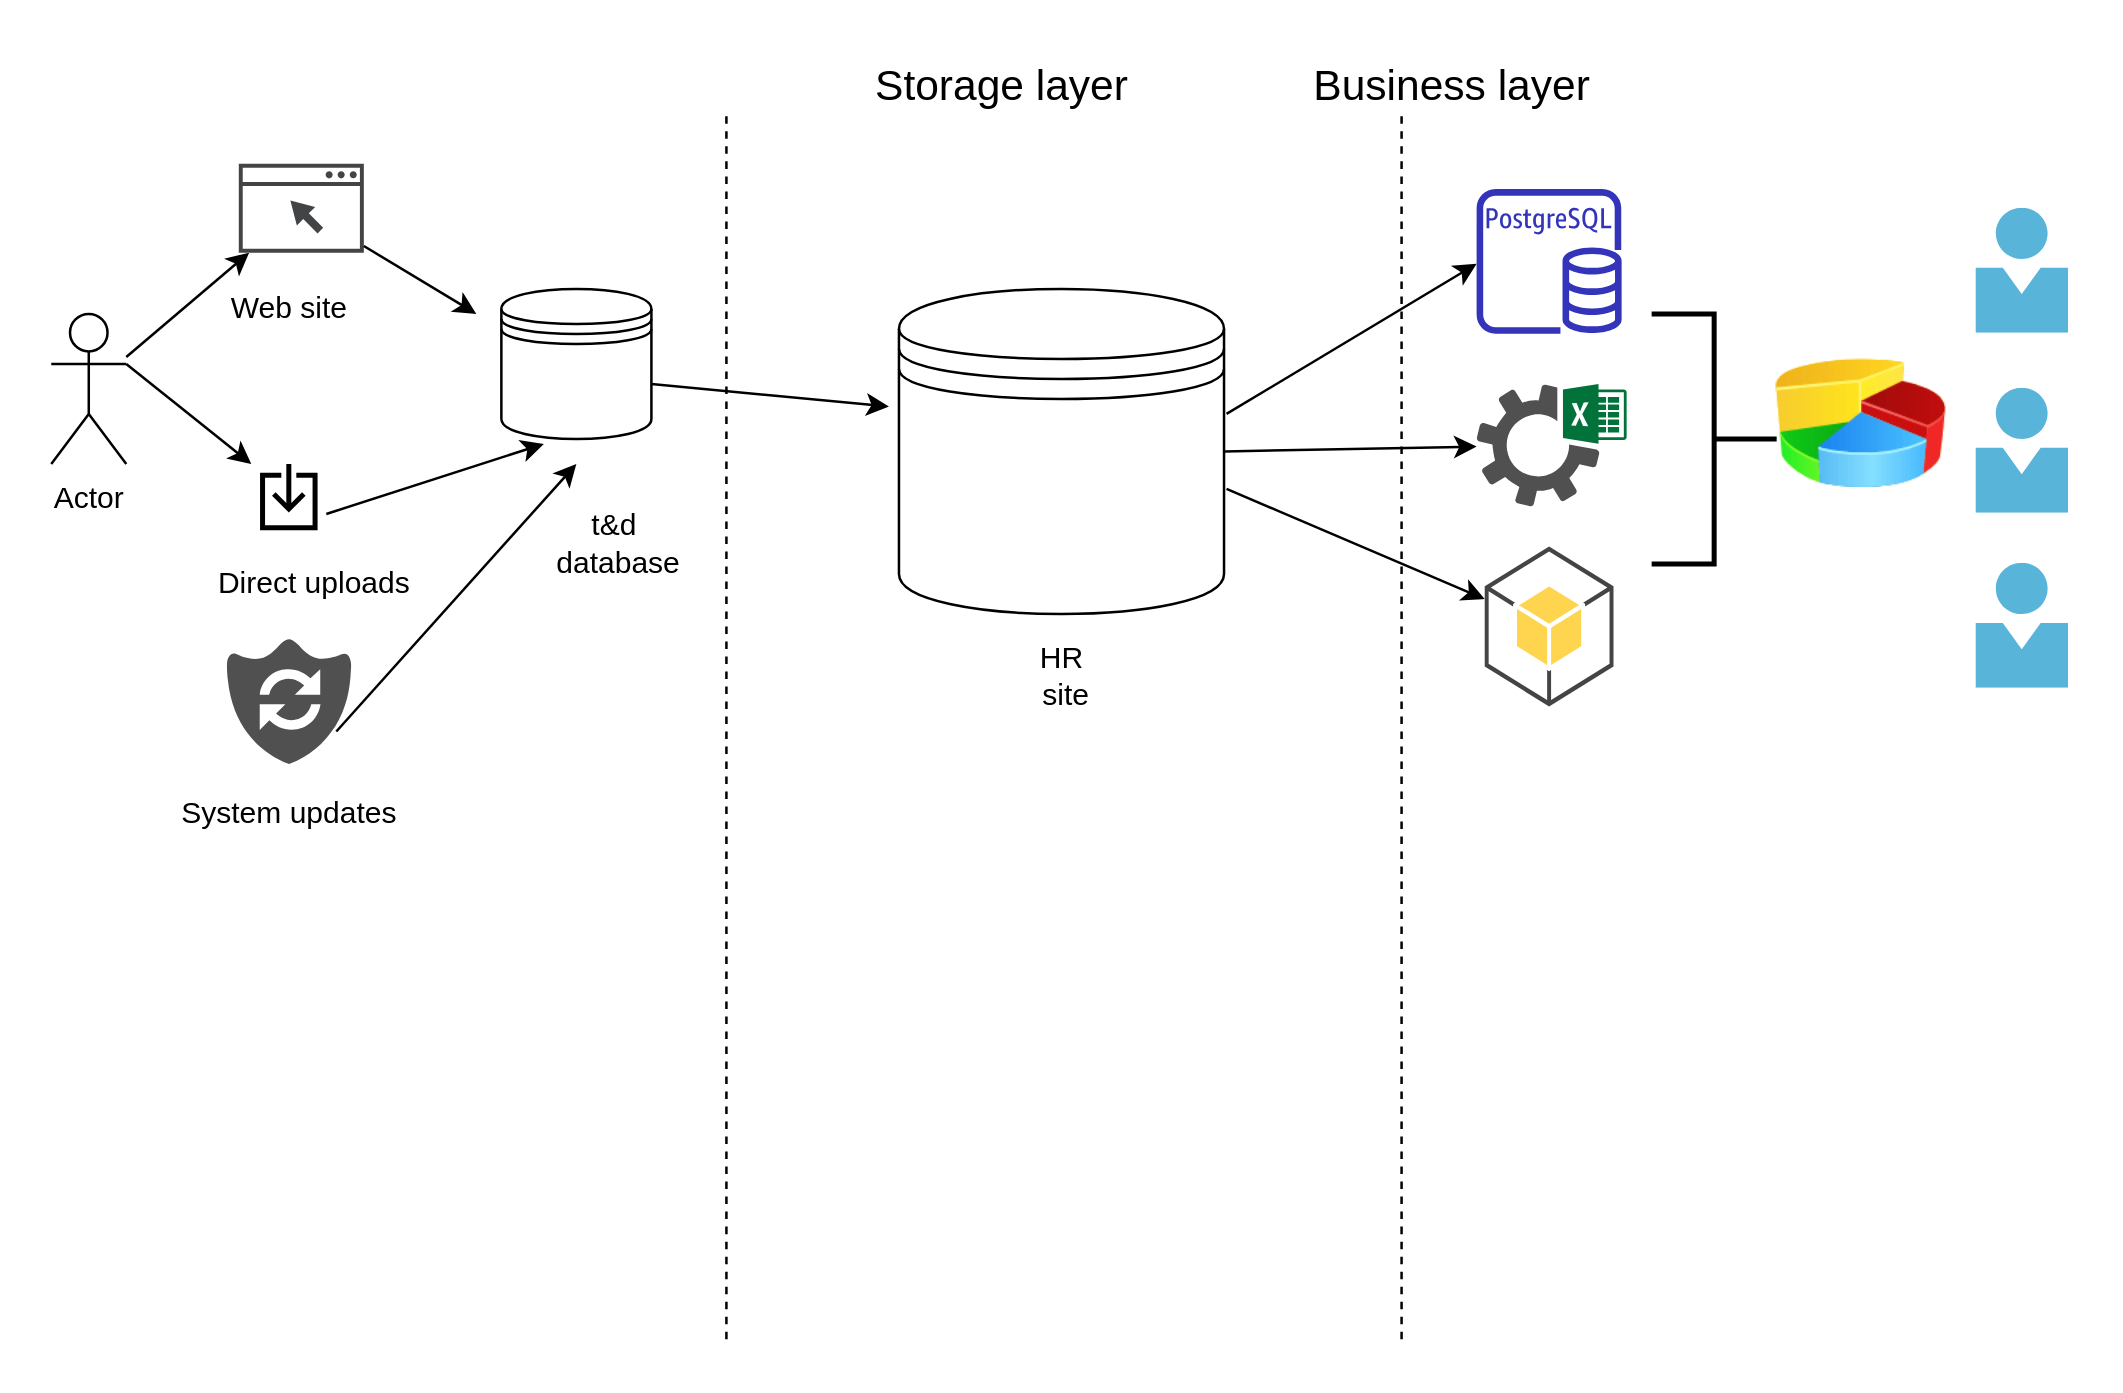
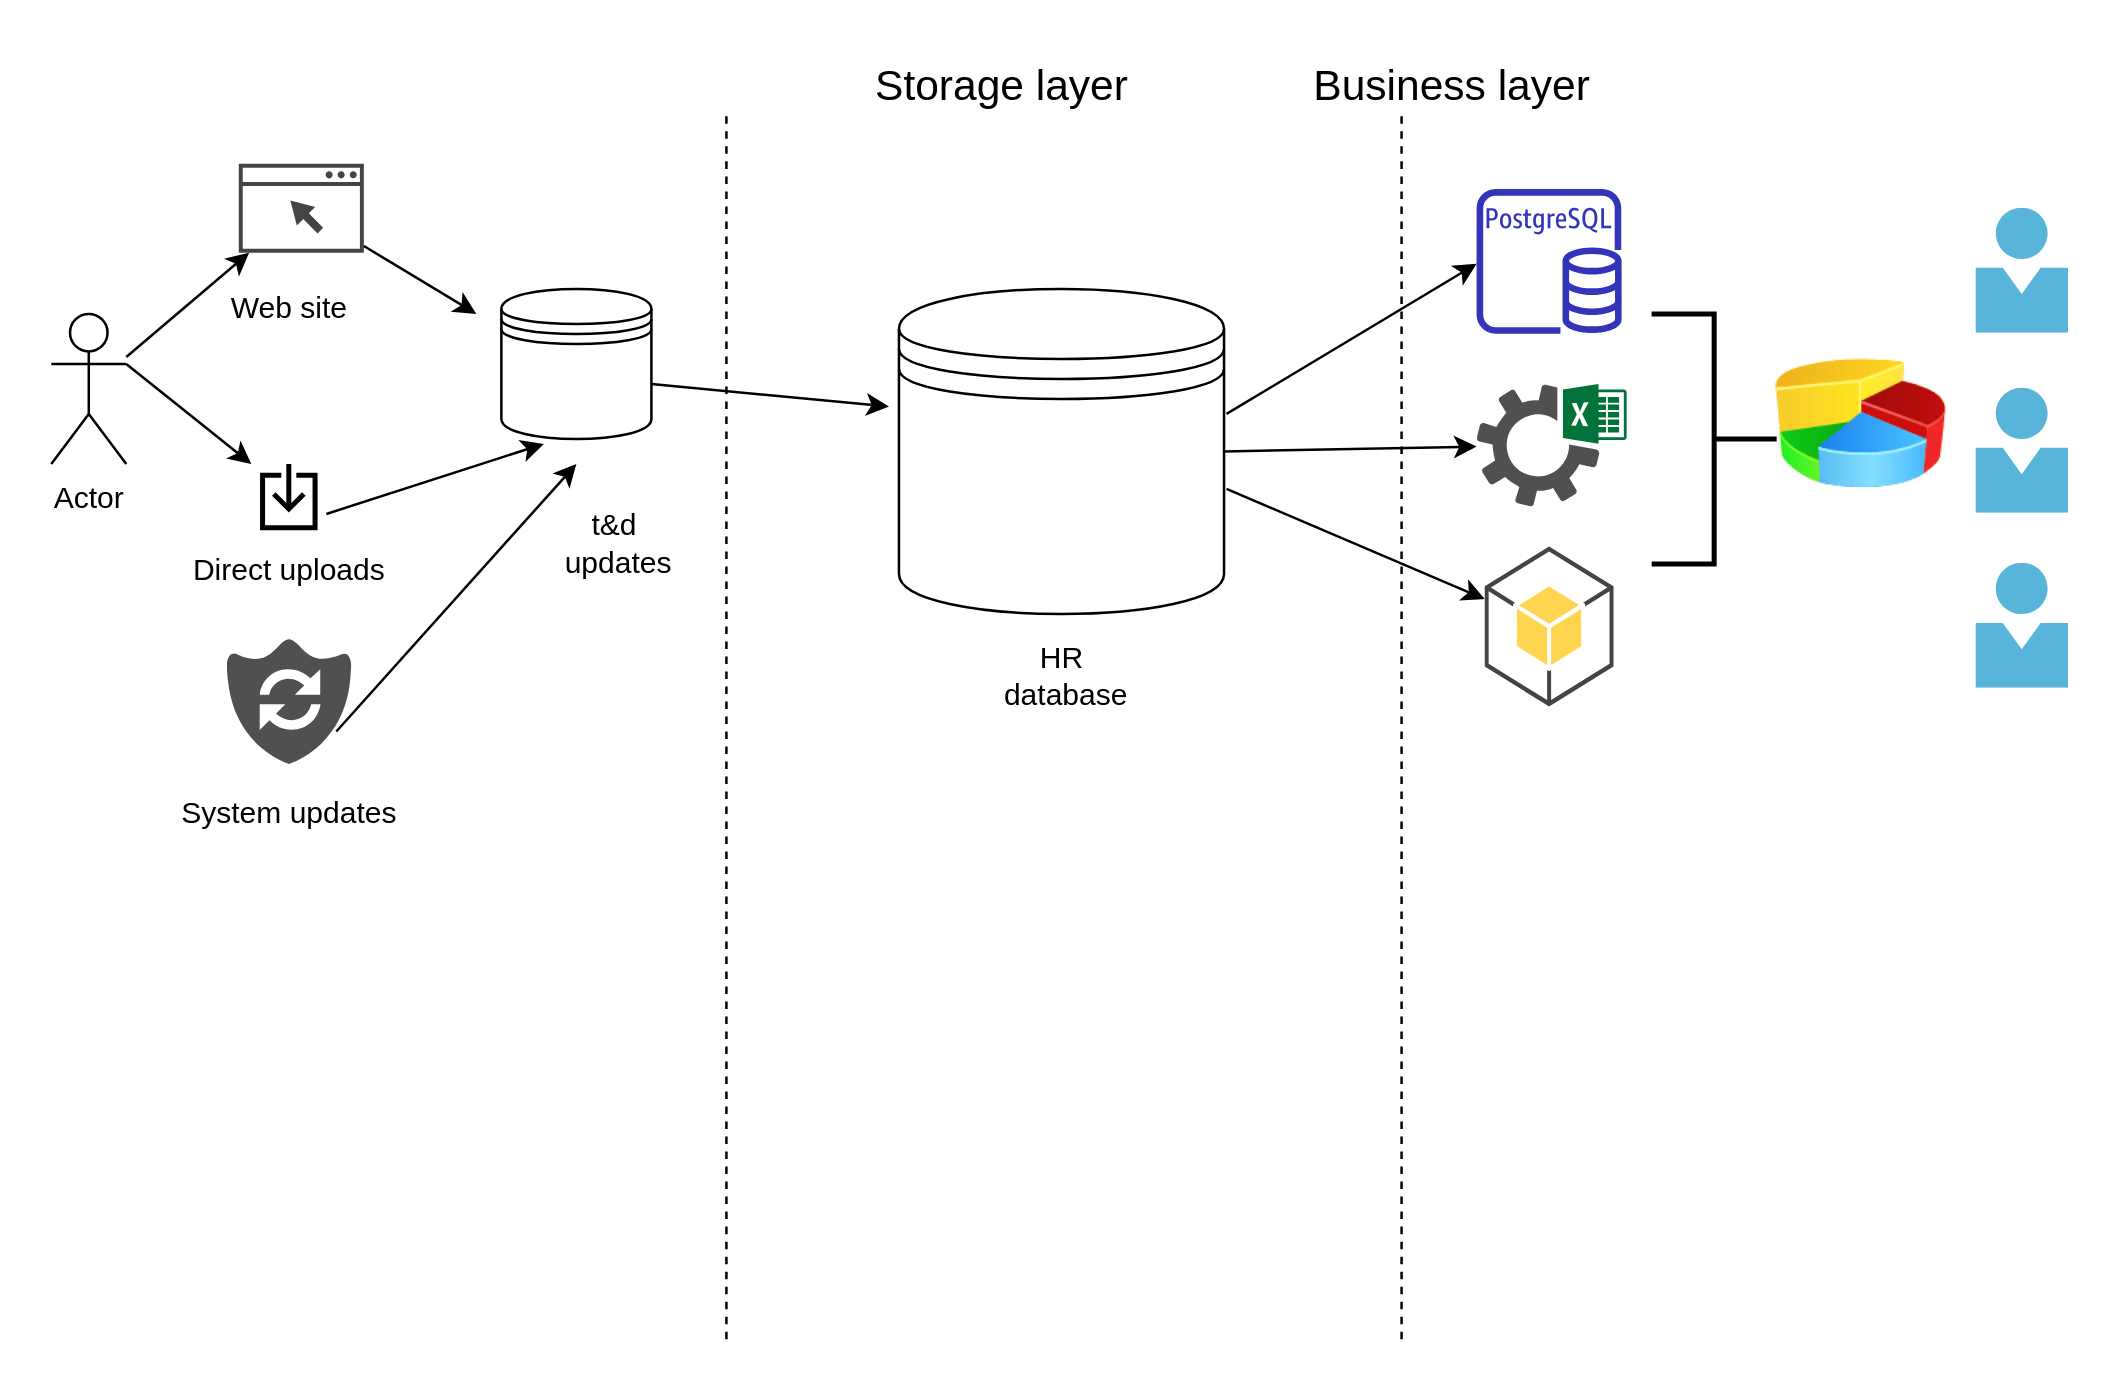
(615, 544) -> (615, 544)
(314, 584) -> (289, 571)
(1063, 676) -> (1063, 676)
